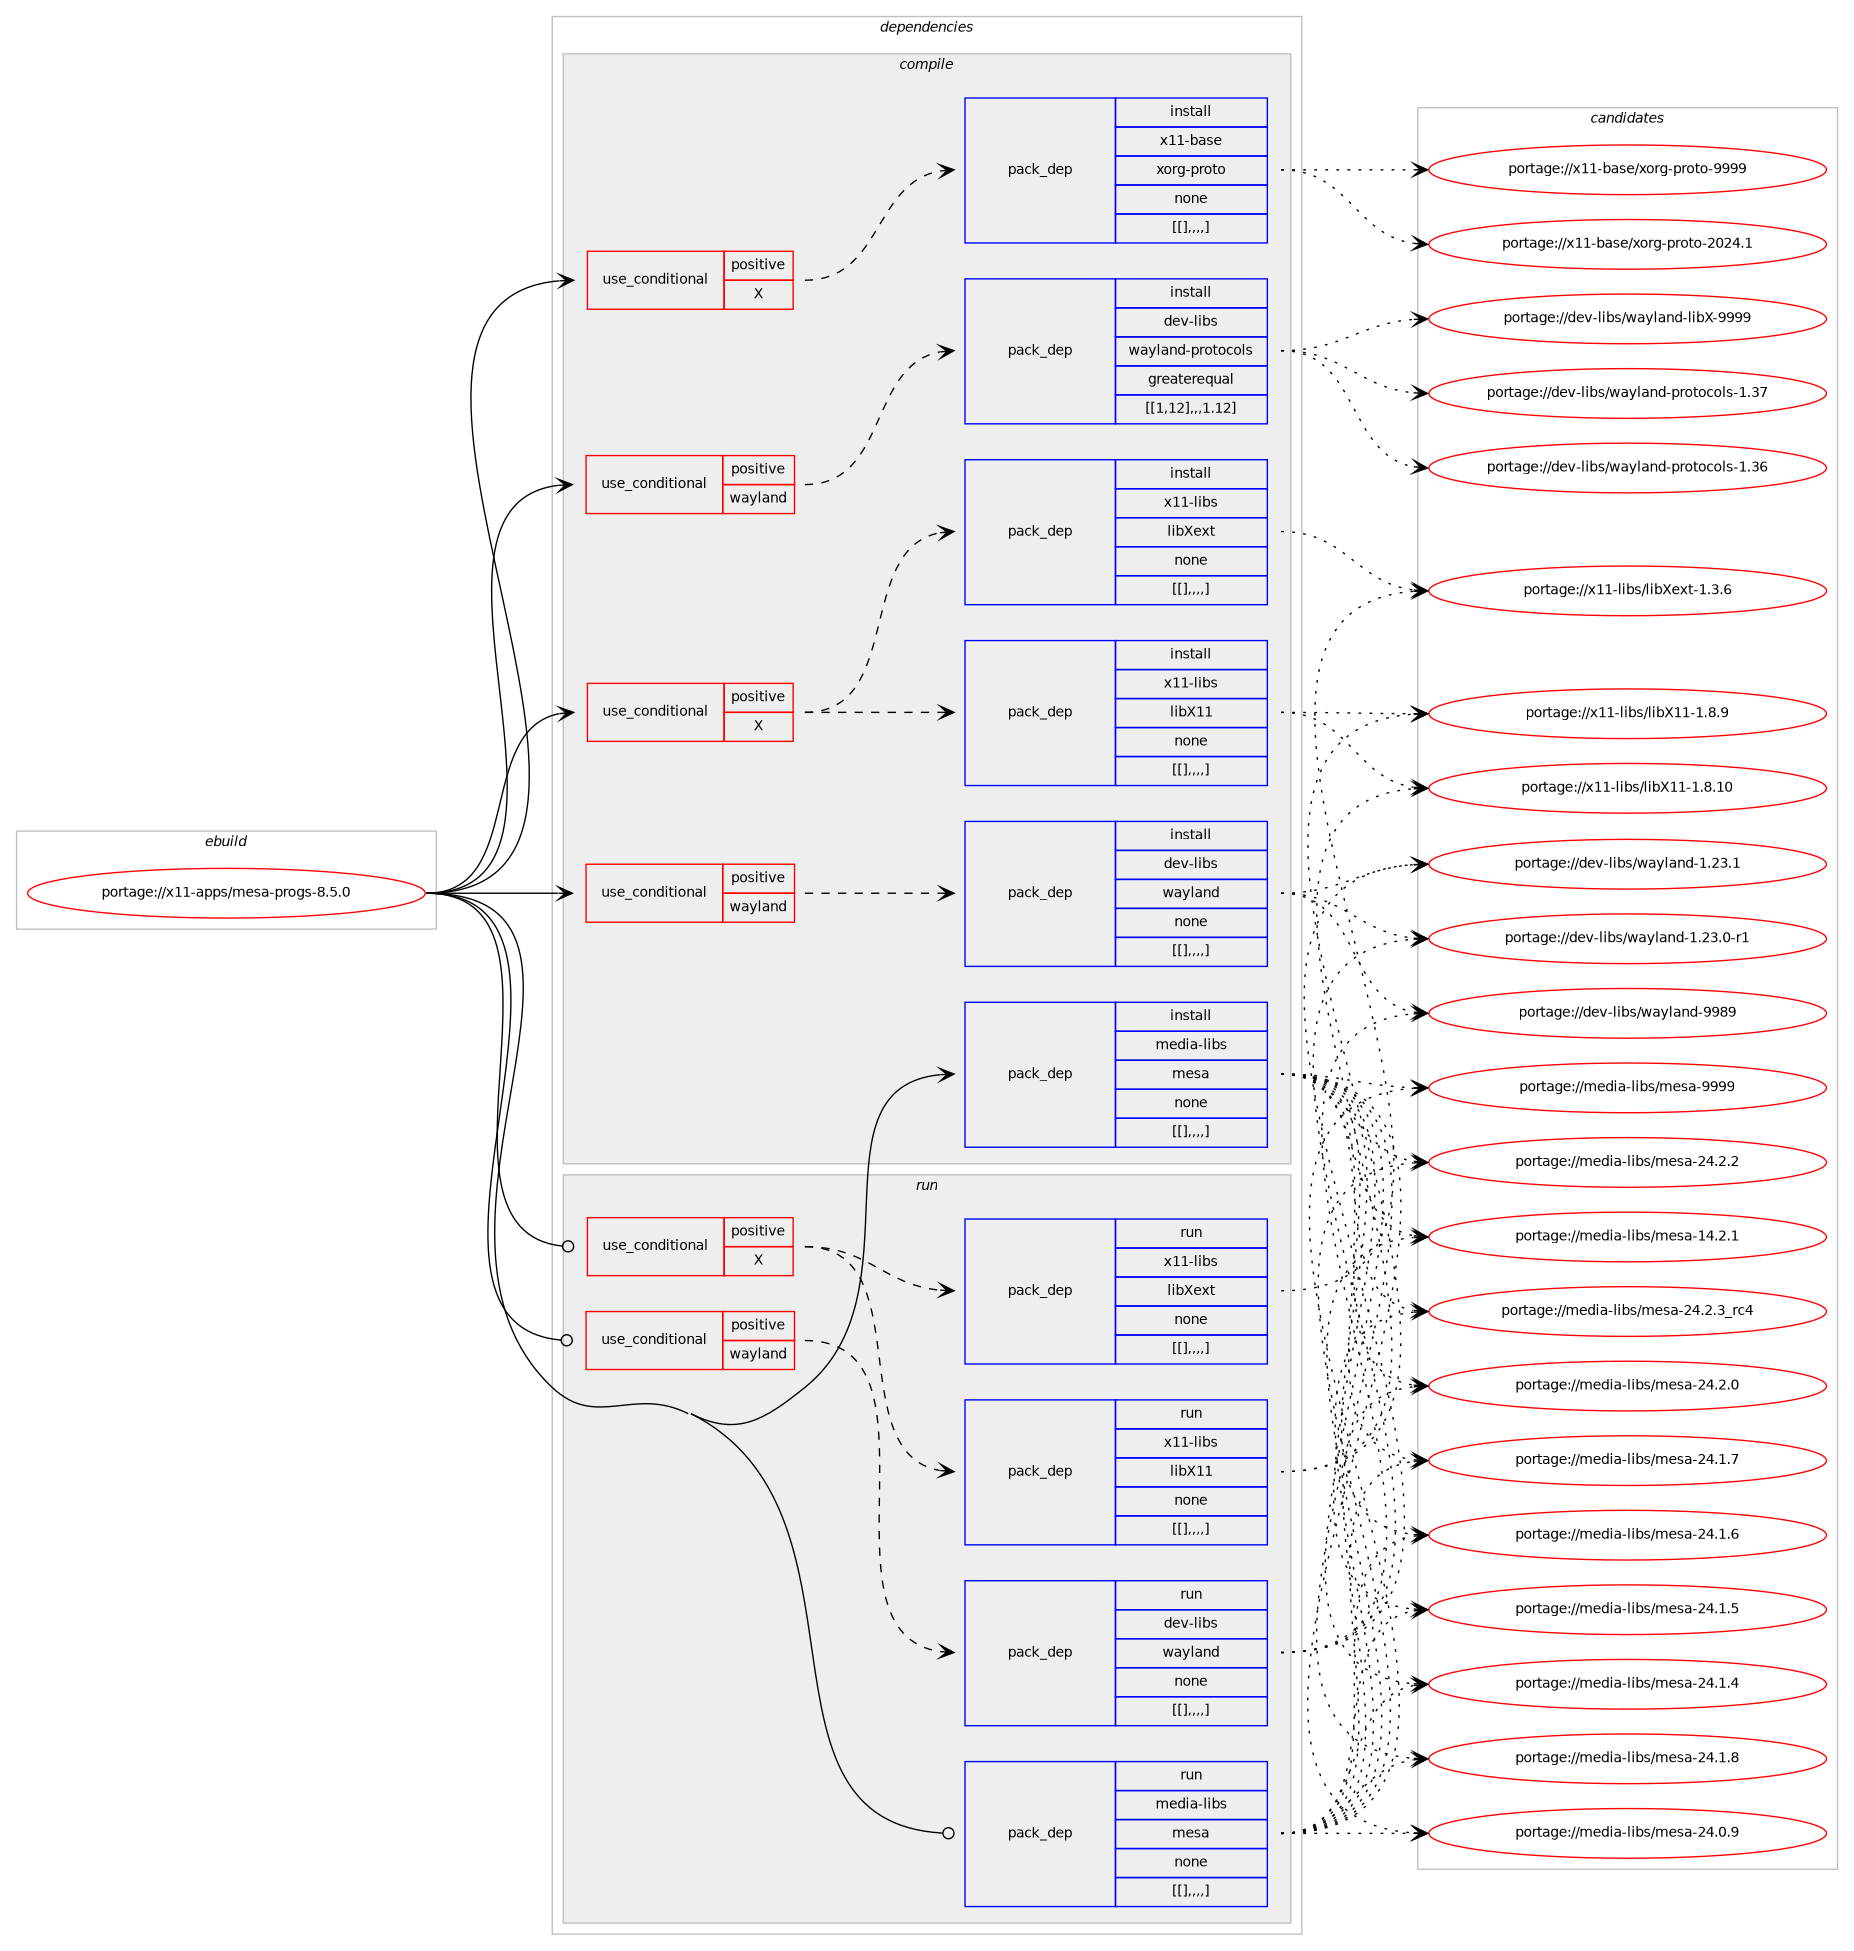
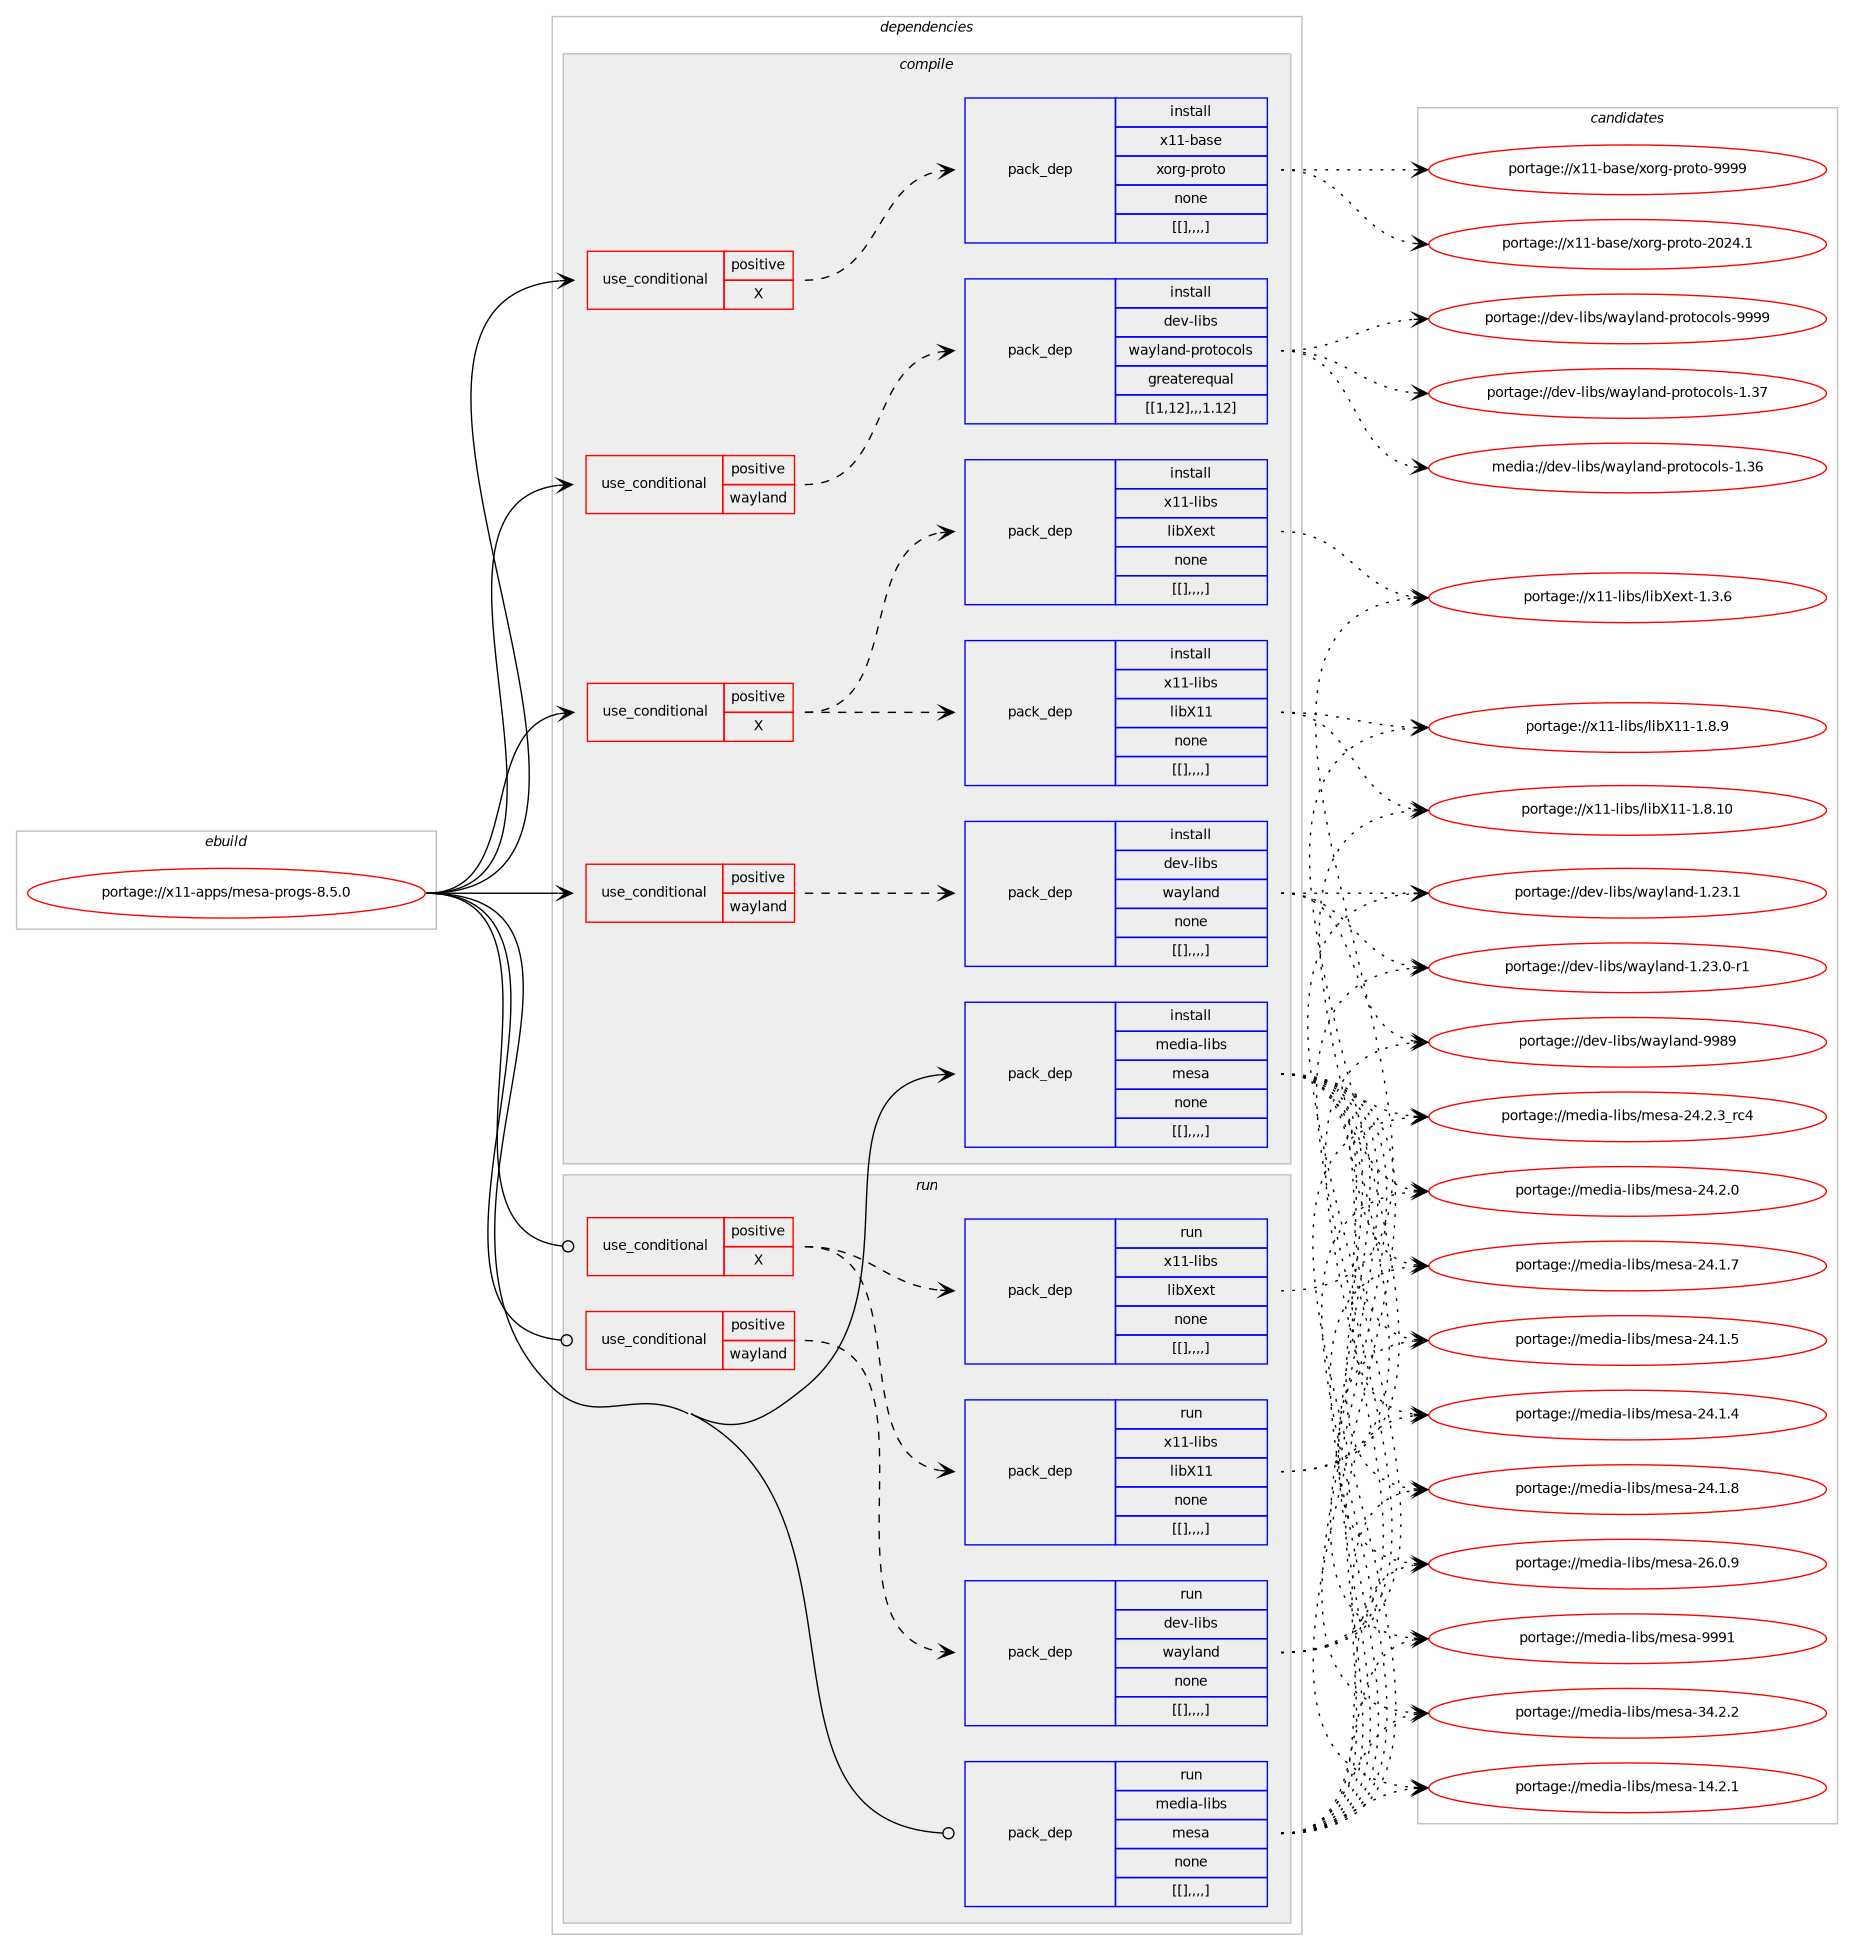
(1628, 319) -> (1628, 319)
(1628, 468) -> (1628, 468)
(1628, 1088) -> (1628, 1639)
(1628, 1162) -> (1628, 1713)
(1628, 1535) -> none
(1628, 1833) -> (1628, 1564)
